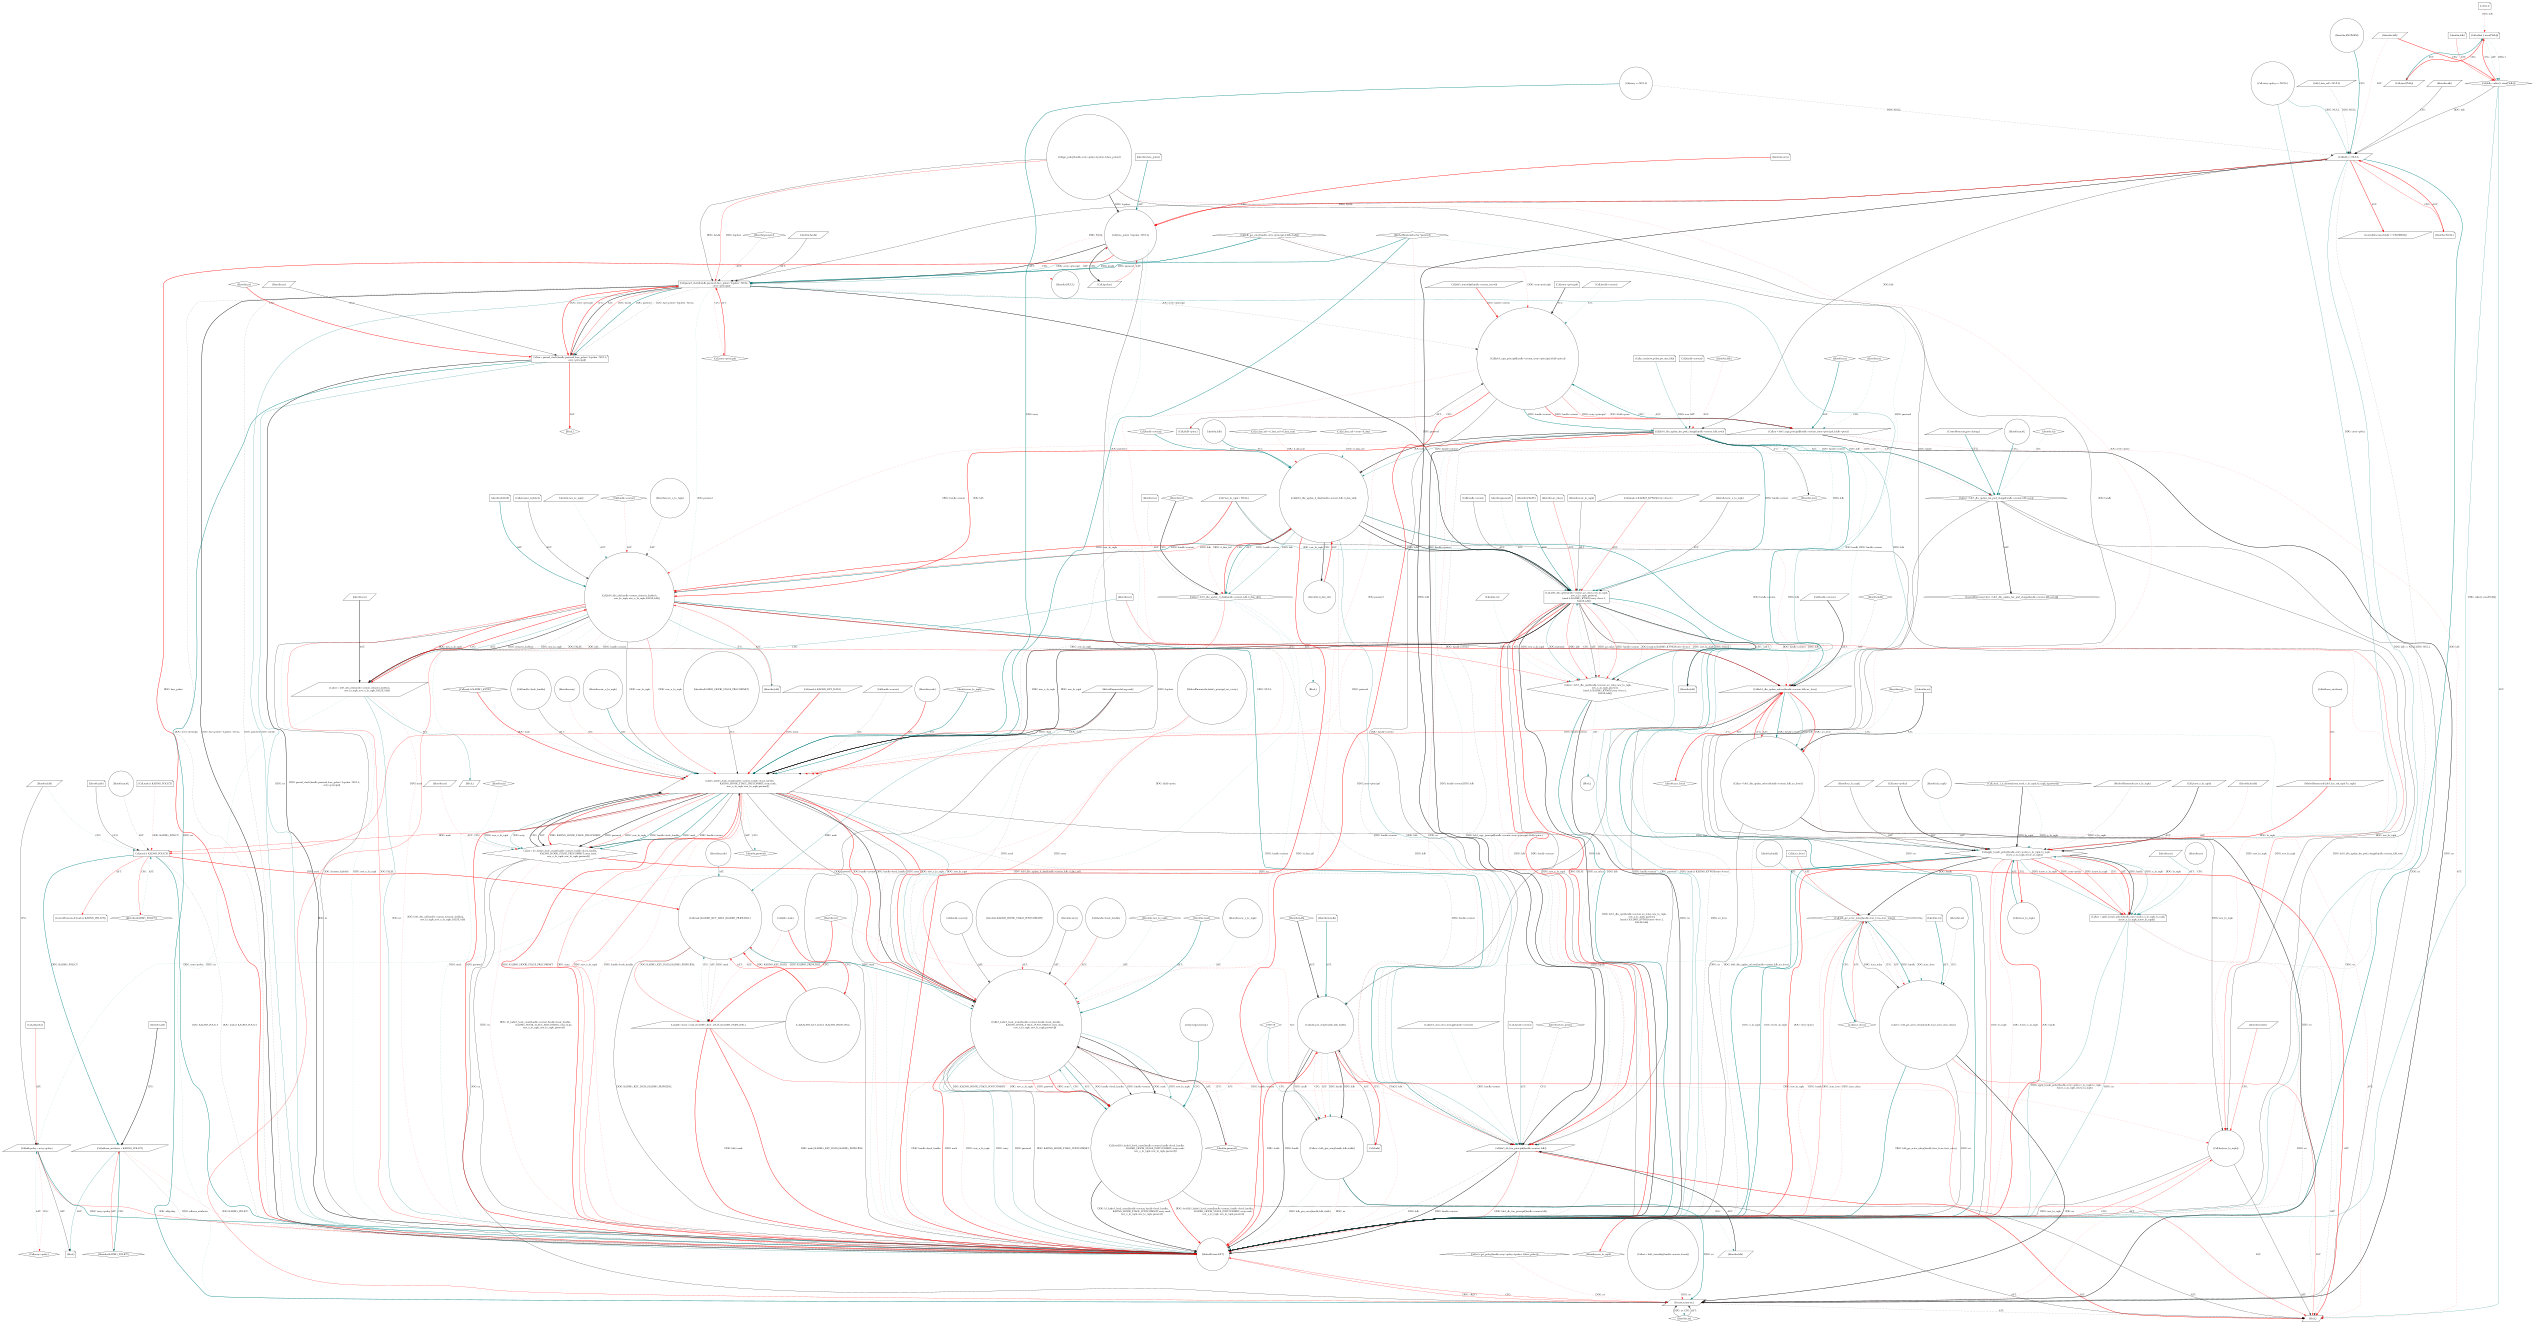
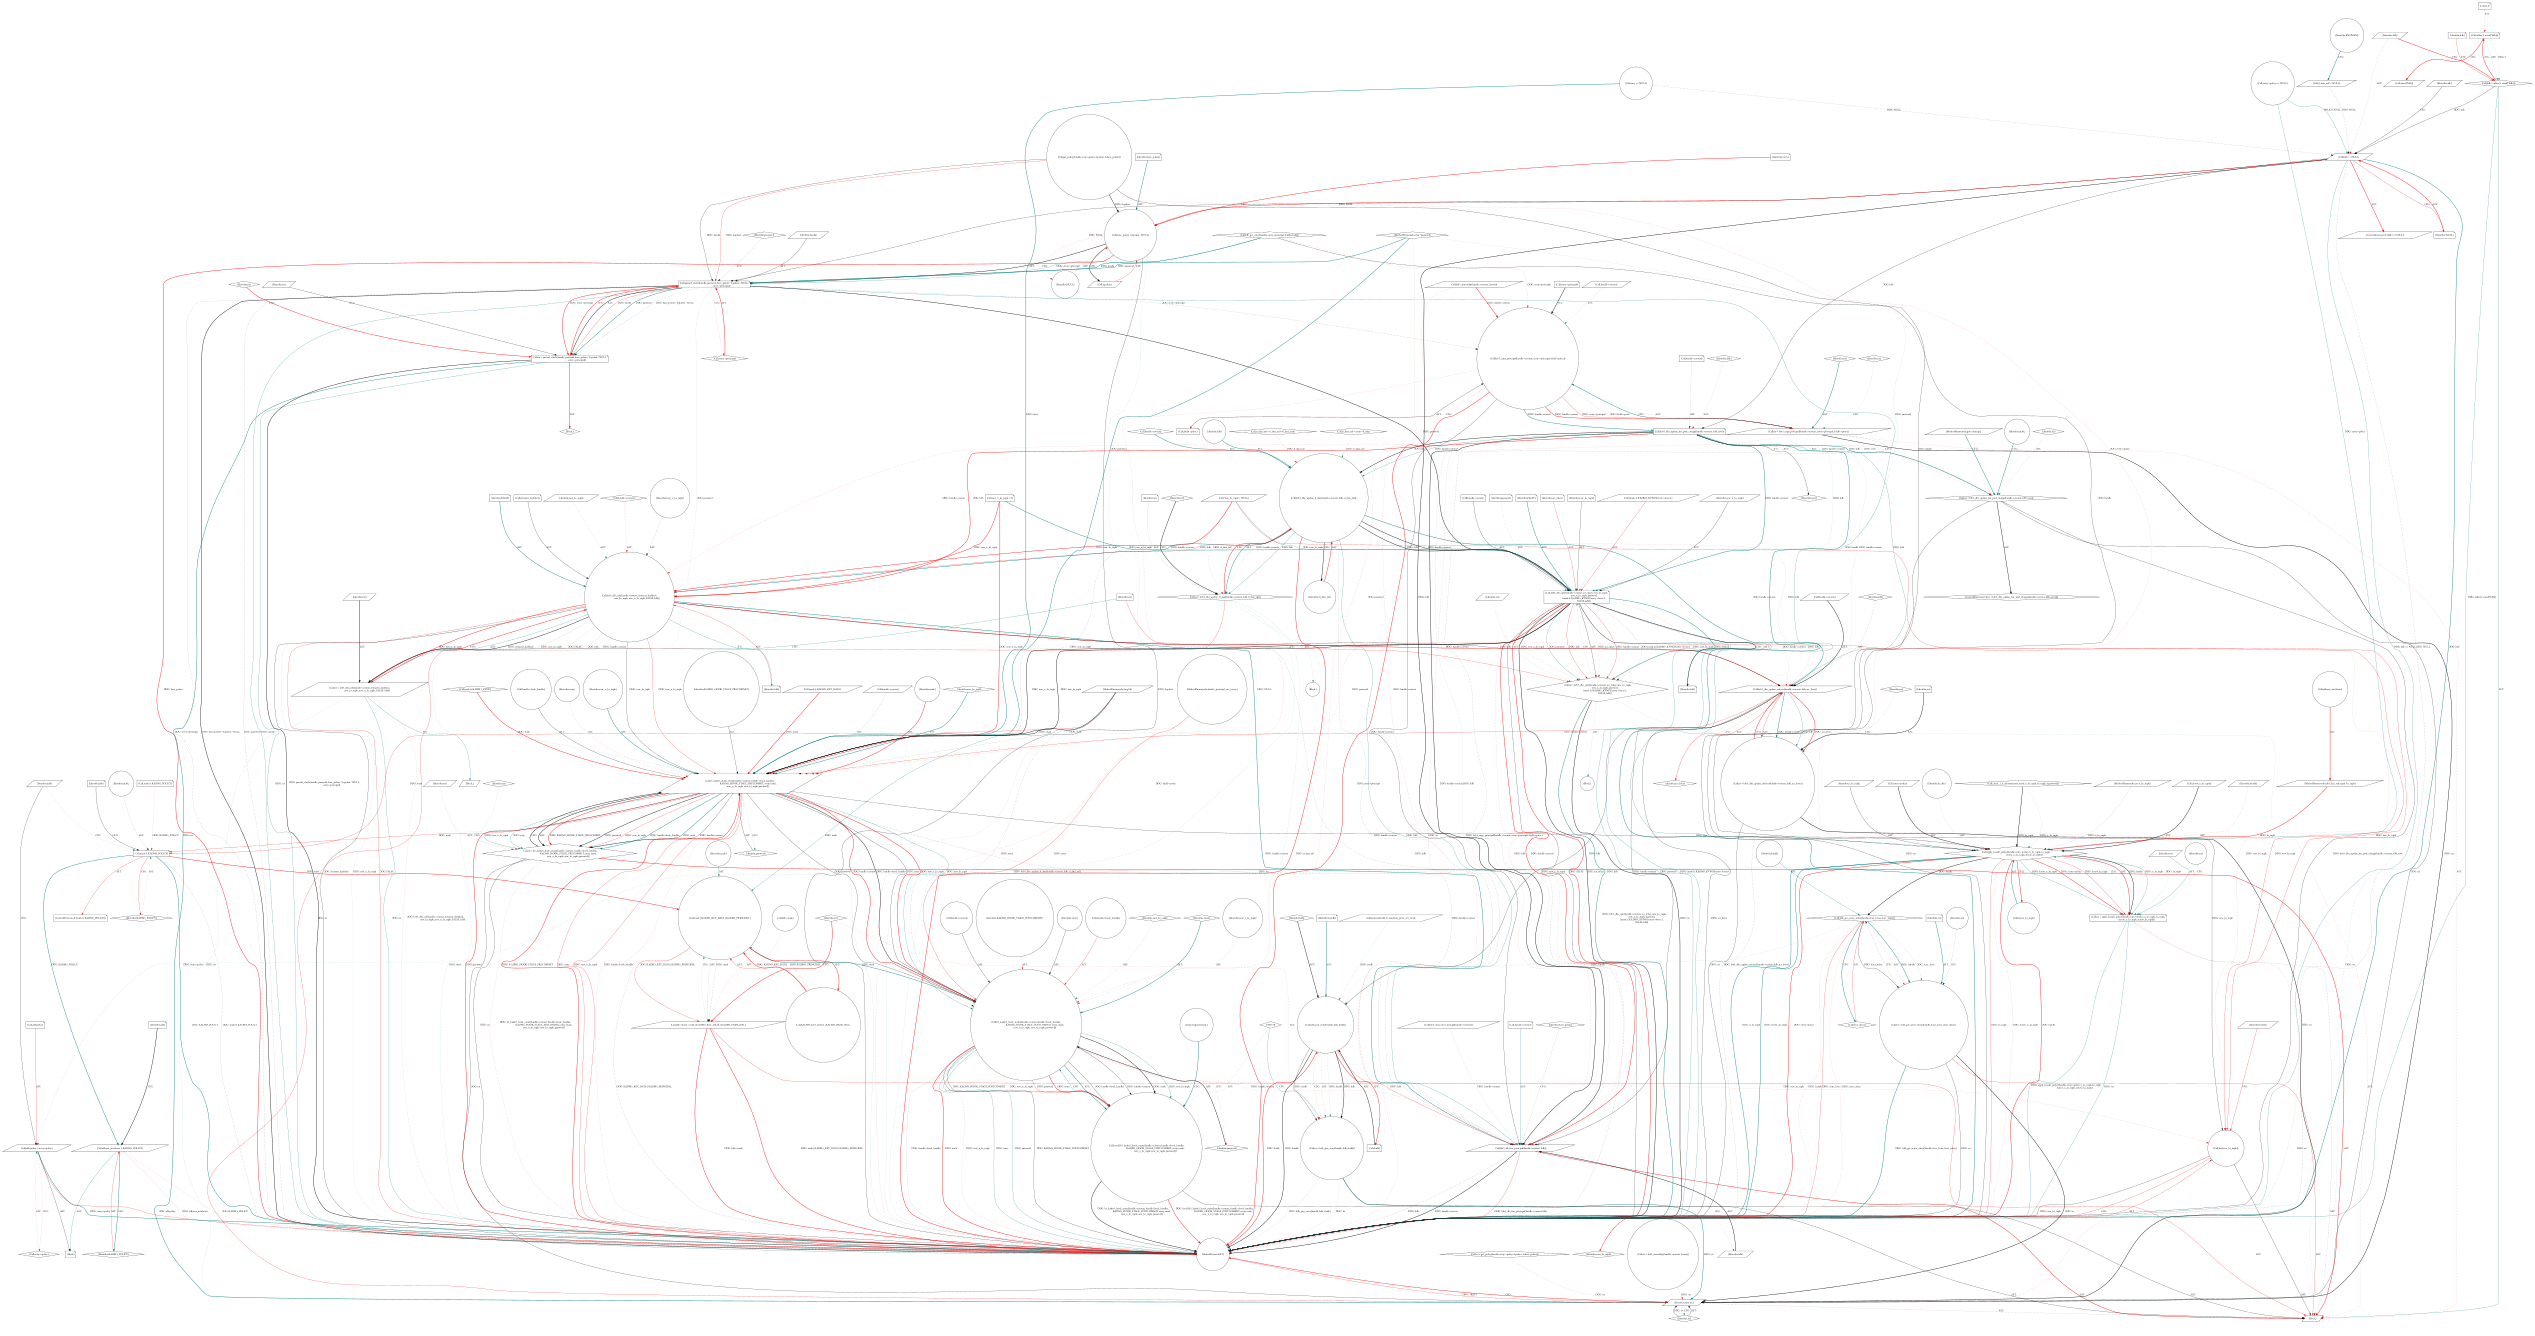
(2488, 14) -> (2488, 14)
(2441, 53) -> none
(2359, 101) -> (2335, 65)
(2333, 110) -> (2333, 110)
(2385, 235) -> (2385, 235)
(1655, 359) -> none
(1964, 432) -> (1964, 432)
none -> (1000, 498)
(2012, 650) -> (2012, 650)
(1118, 689) -> (1118, 689)
(1736, 731) -> (1736, 731)
none -> (1404, 775)
(1937, 784) -> (1937, 784)
(1796, 853) -> none
none -> (1391, 918)
(823, 961) -> (803, 961)
(1396, 1087) -> (1396, 1087)
(1366, 1095) -> (1366, 1095)
(1702, 1105) -> (1702, 1105)
(779, 1226) -> (779, 1226)
(1446, 1291) -> (1446, 1291)
